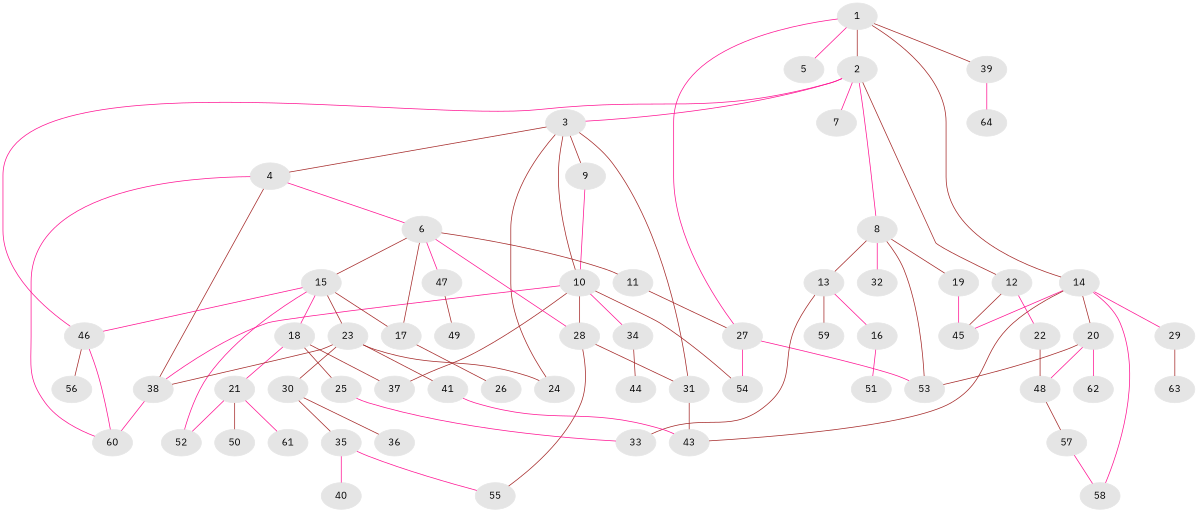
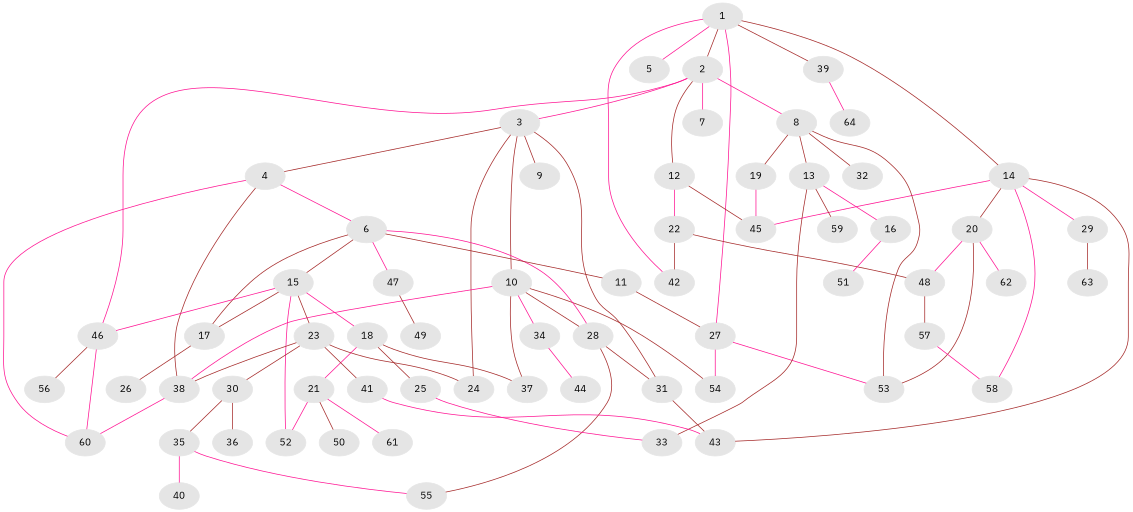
(583, 229) -> none
(877, 256) -> (830, 149)
none -> (675, 283)
(634, 358) -> (560, 363)
